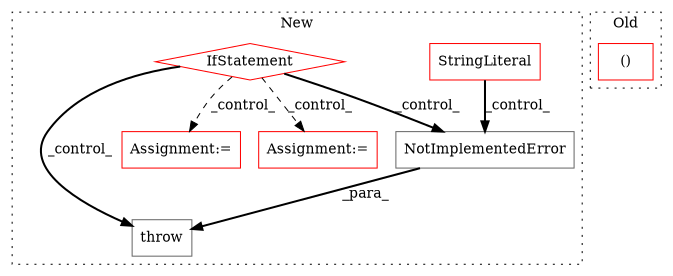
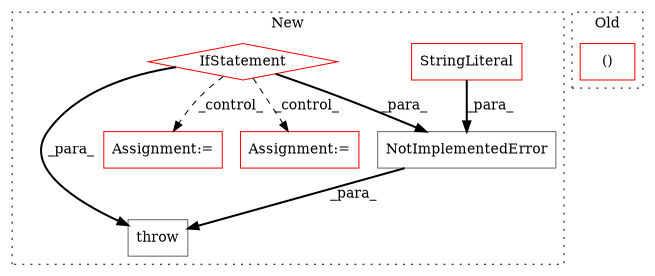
(427, 106) -> (404, 106)
(517, 106) -> (490, 106)
(80, 150) -> (71, 150)
